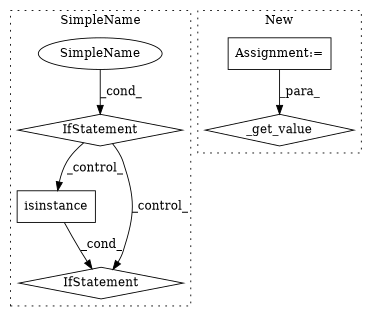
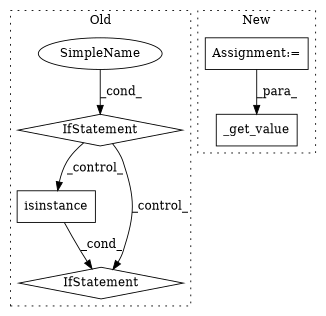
(101, 21) -> (101, 21)
(280, 130) -> (257, 130)
